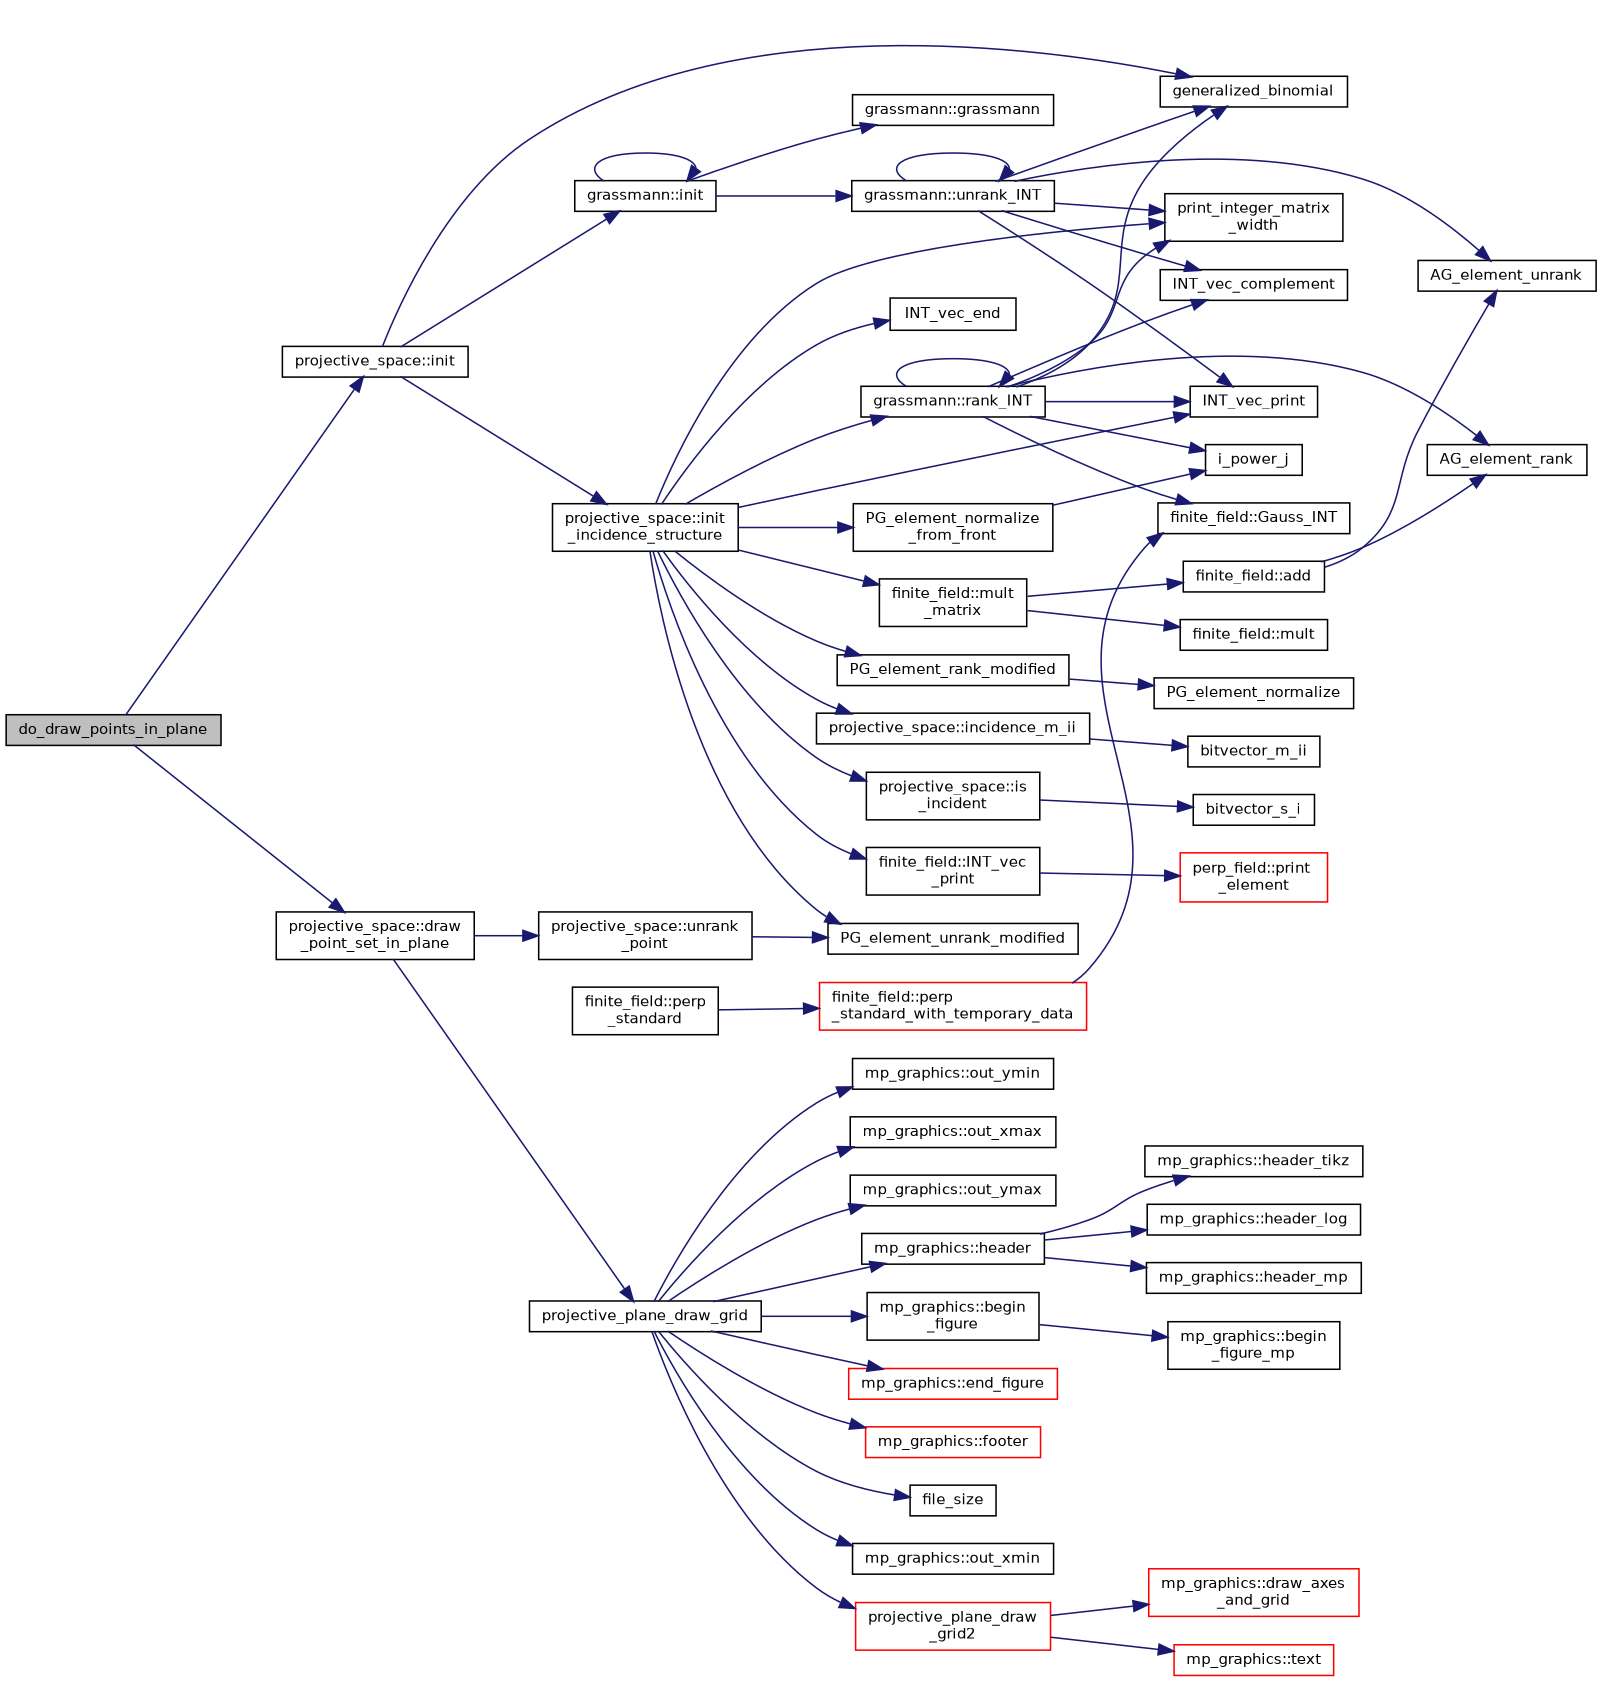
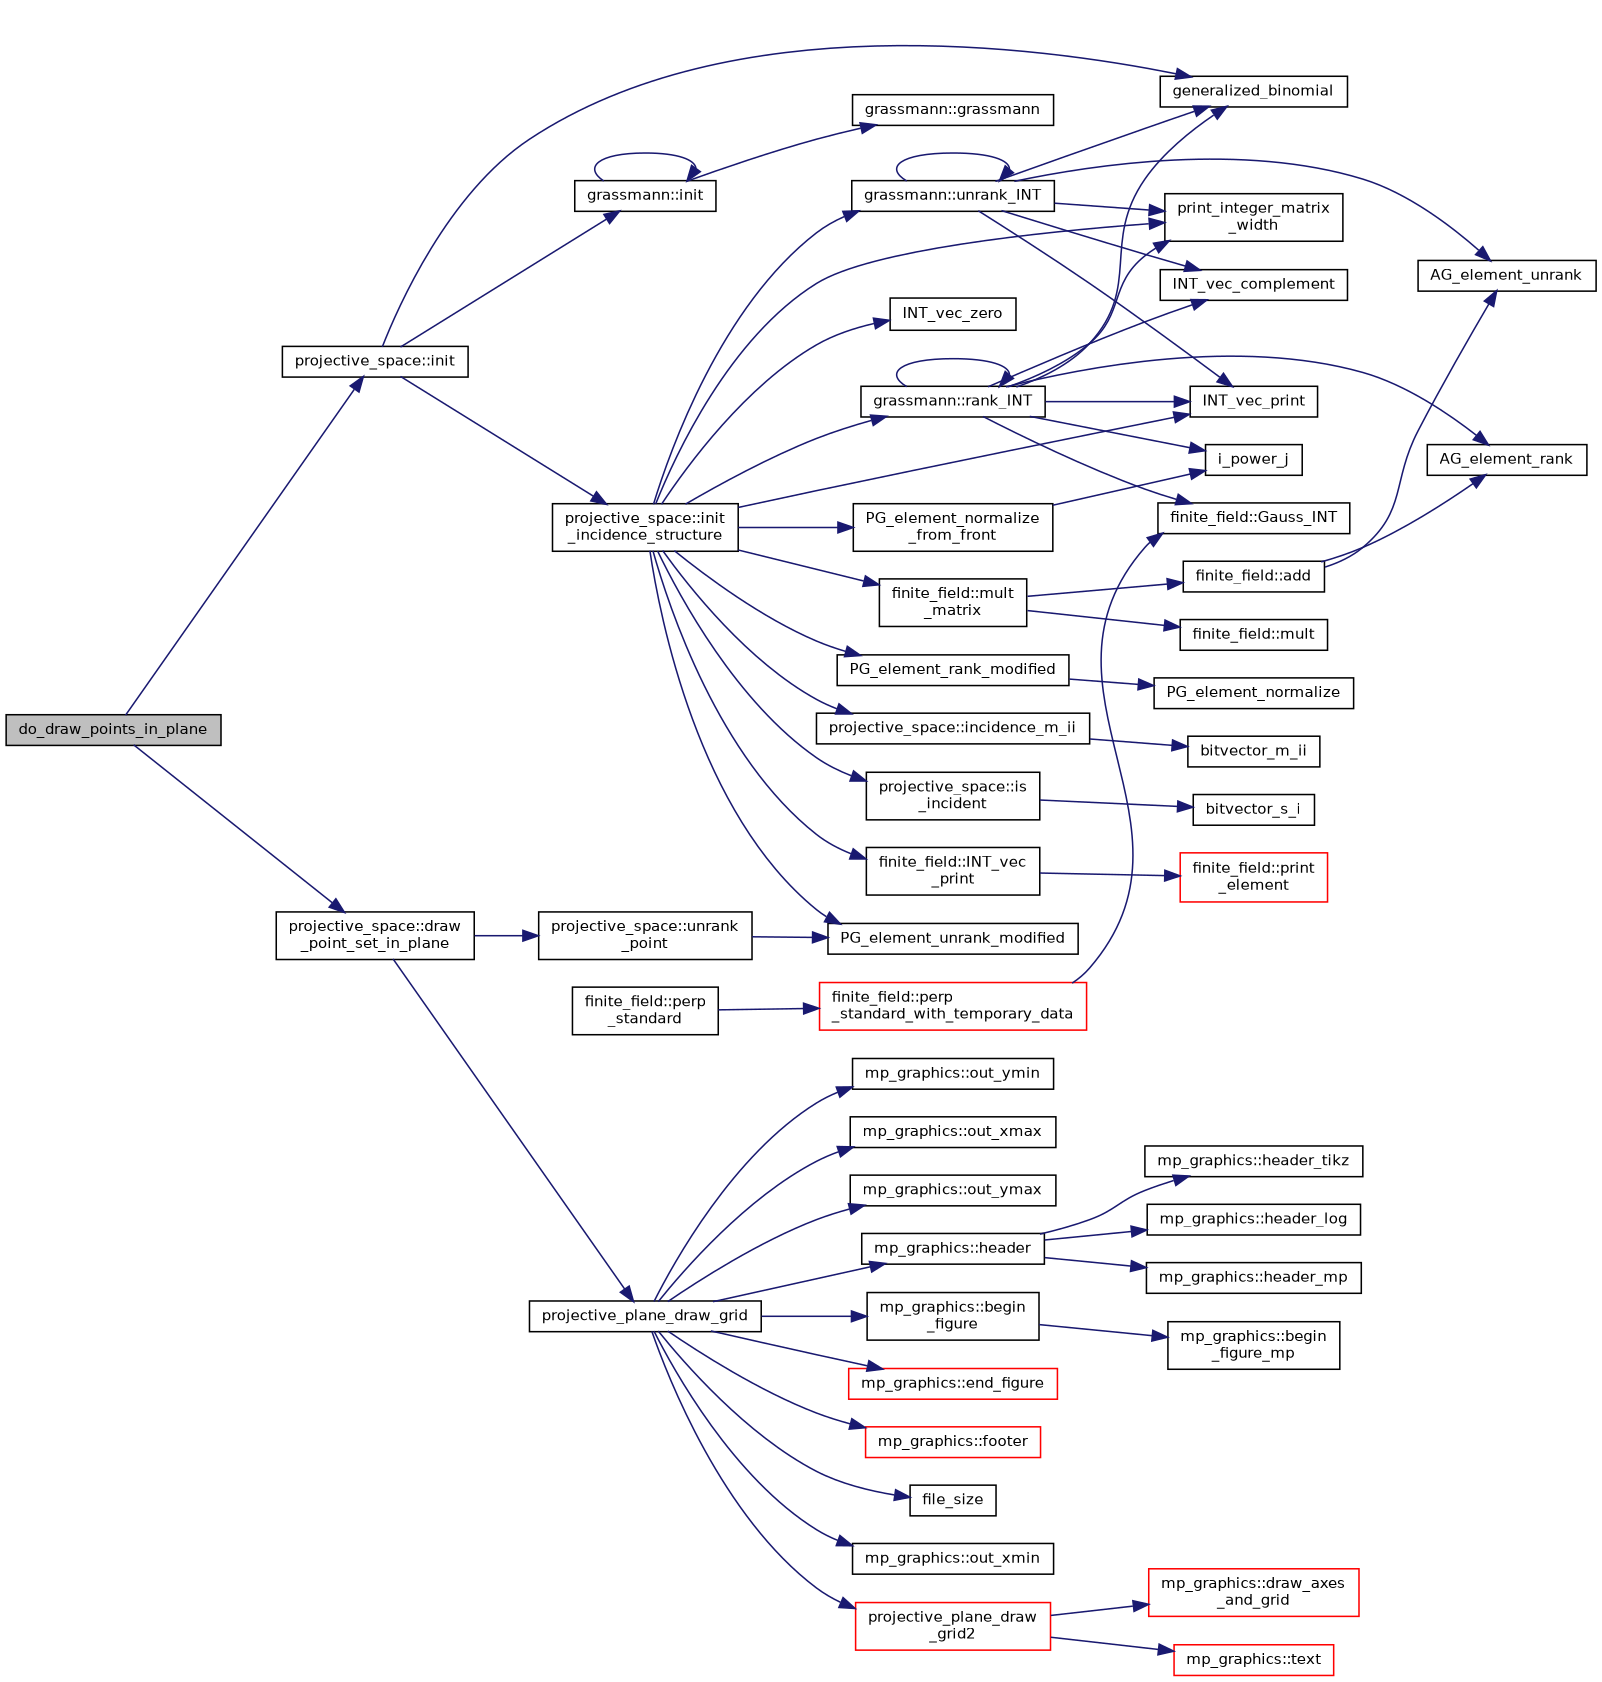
(776, 196) -> (724, 343)
(953, 314) -> (953, 314)
(1254, 877) -> (1254, 877)
